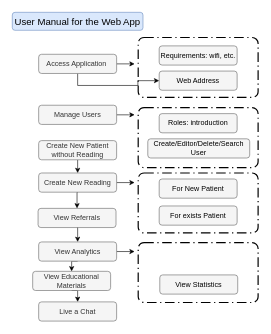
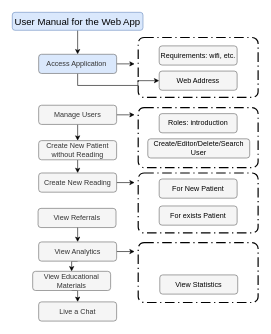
none -> (78, 40)
(78, 64) -> (78, 64)
none -> (78, 131)
(77, 203) -> none
